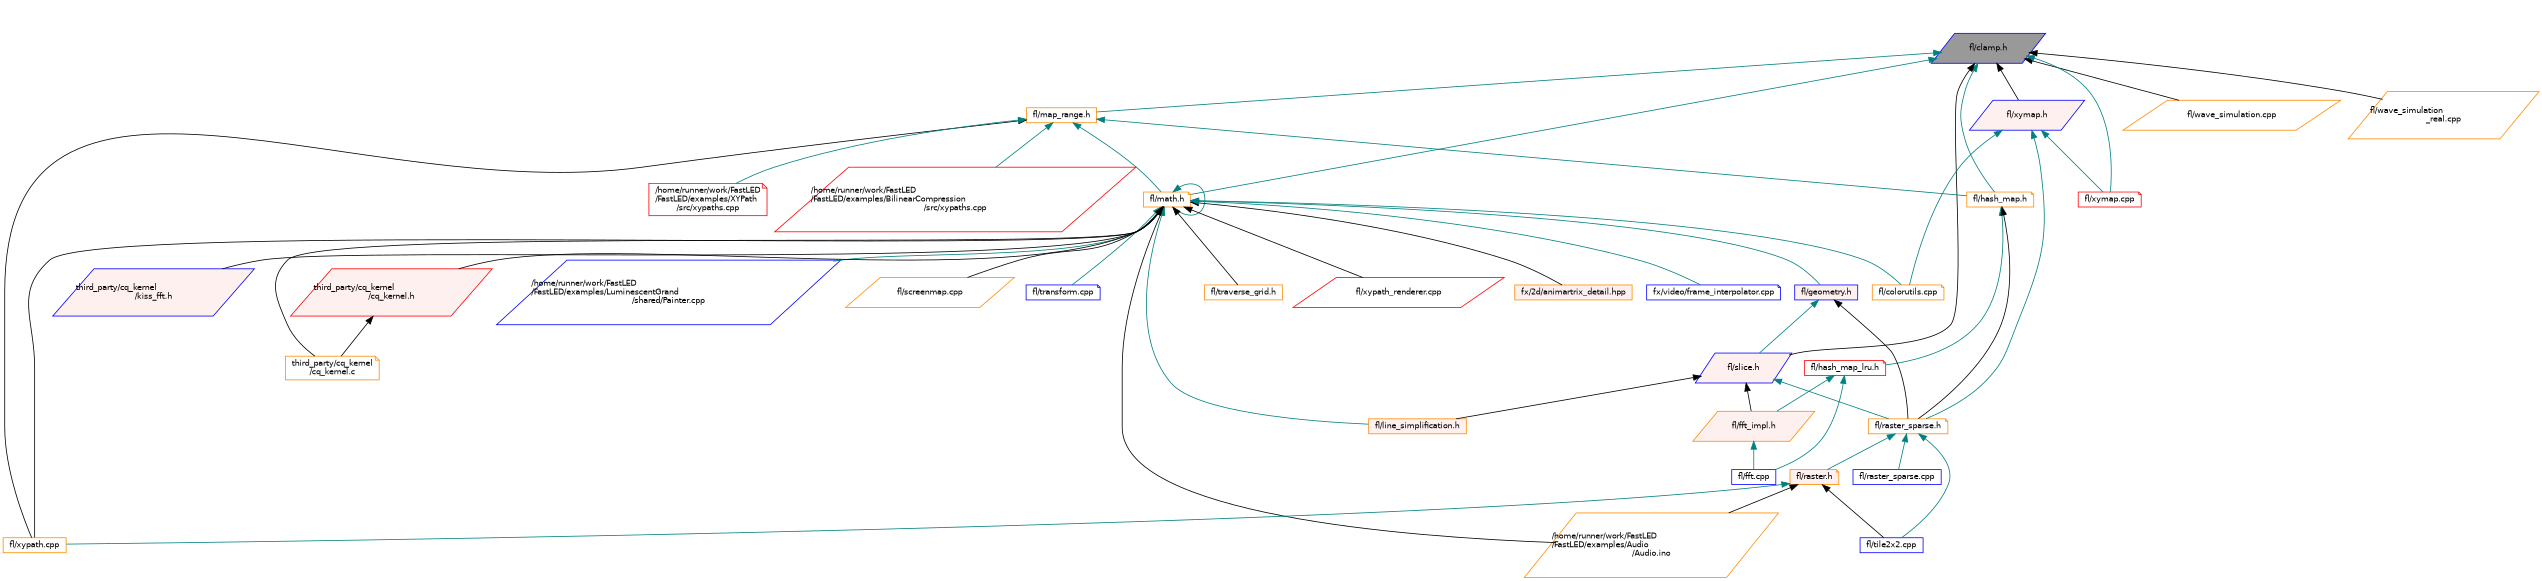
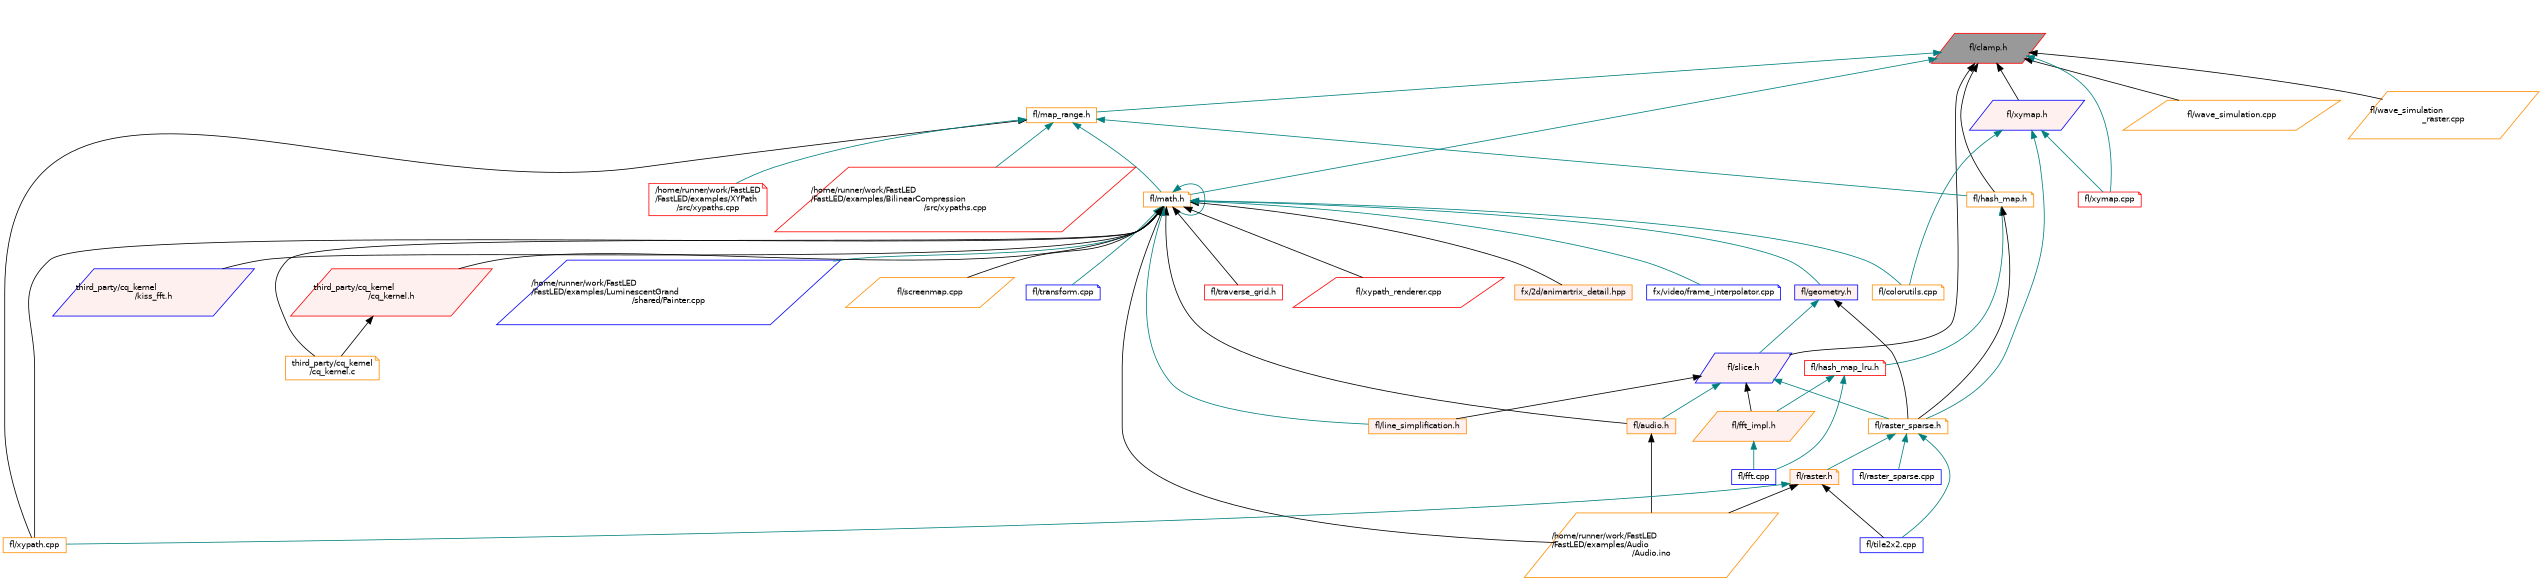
(1988, 48) -> (1988, 48)
(2444, 115) -> (2444, 115)
(1964, 134) -> (1964, 134)
(1243, 292) -> (1243, 292)
none -> (1651, 426)
